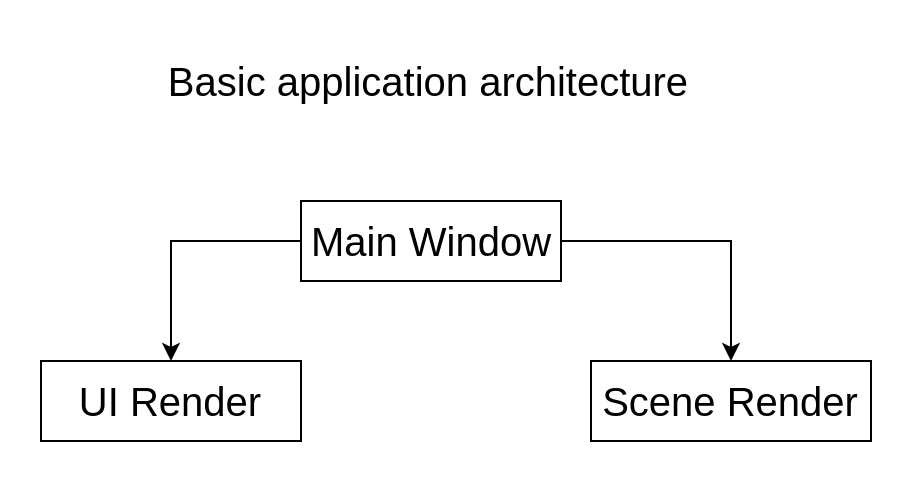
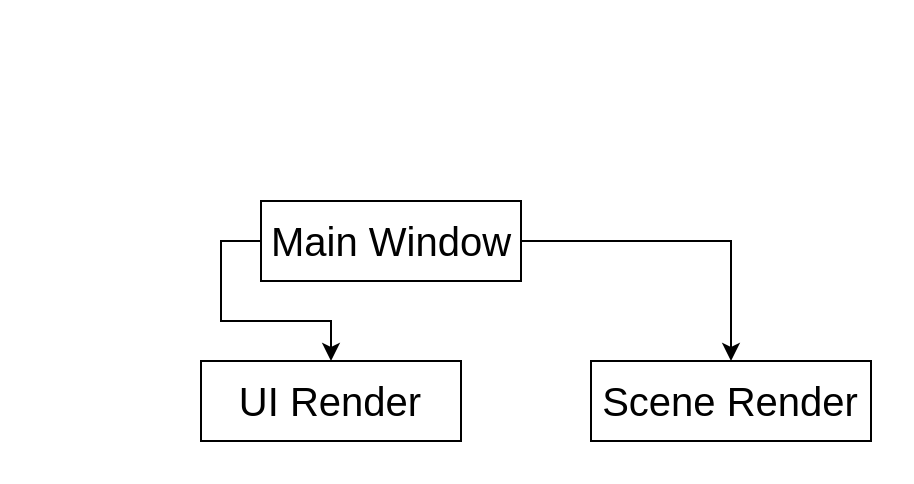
(429, 81) -> none
(431, 241) -> (391, 241)
(171, 401) -> (331, 401)
